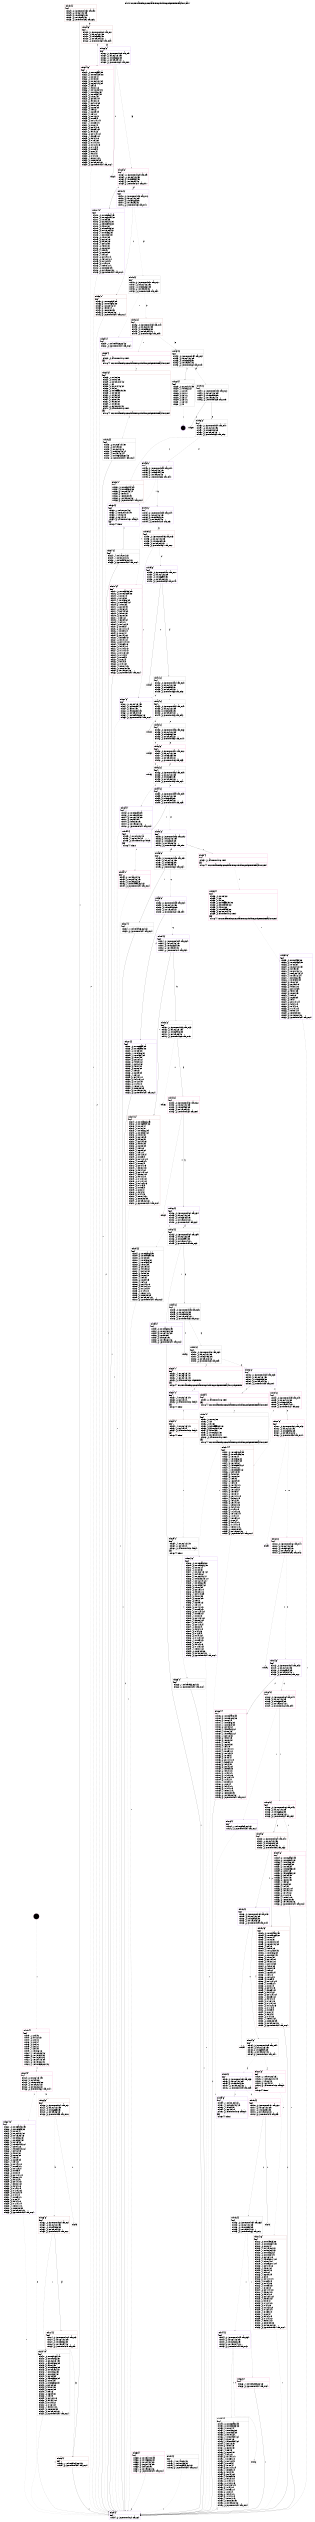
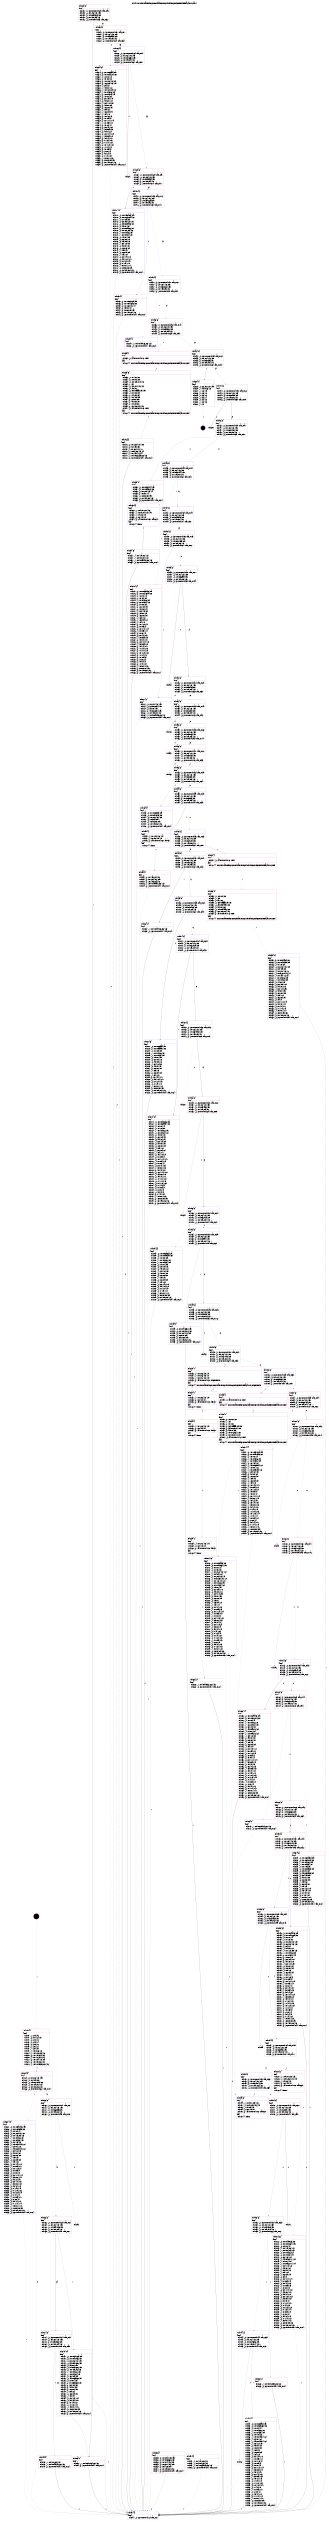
none -> (55, 2462)
